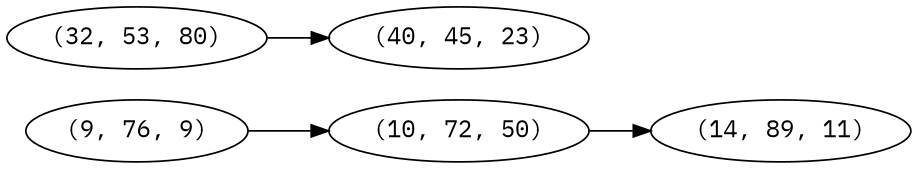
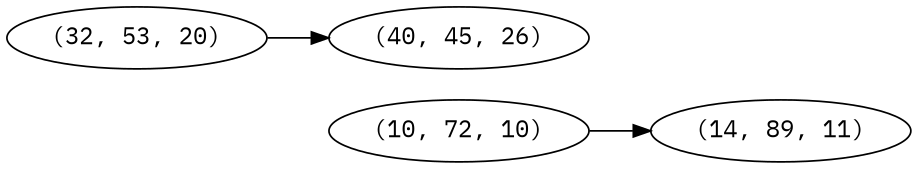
(137, 38) -> (137, 38)
(459, 38) -> (459, 38)
(137, 131) -> none
(459, 131) -> (459, 131)
